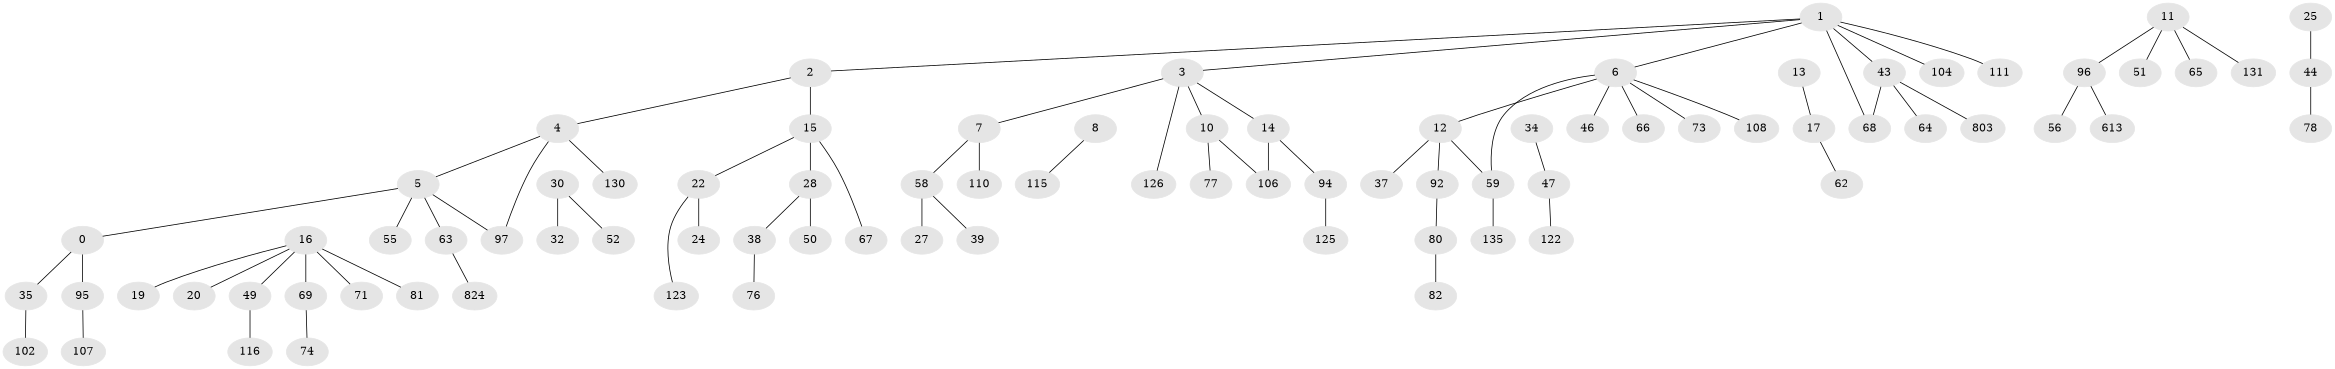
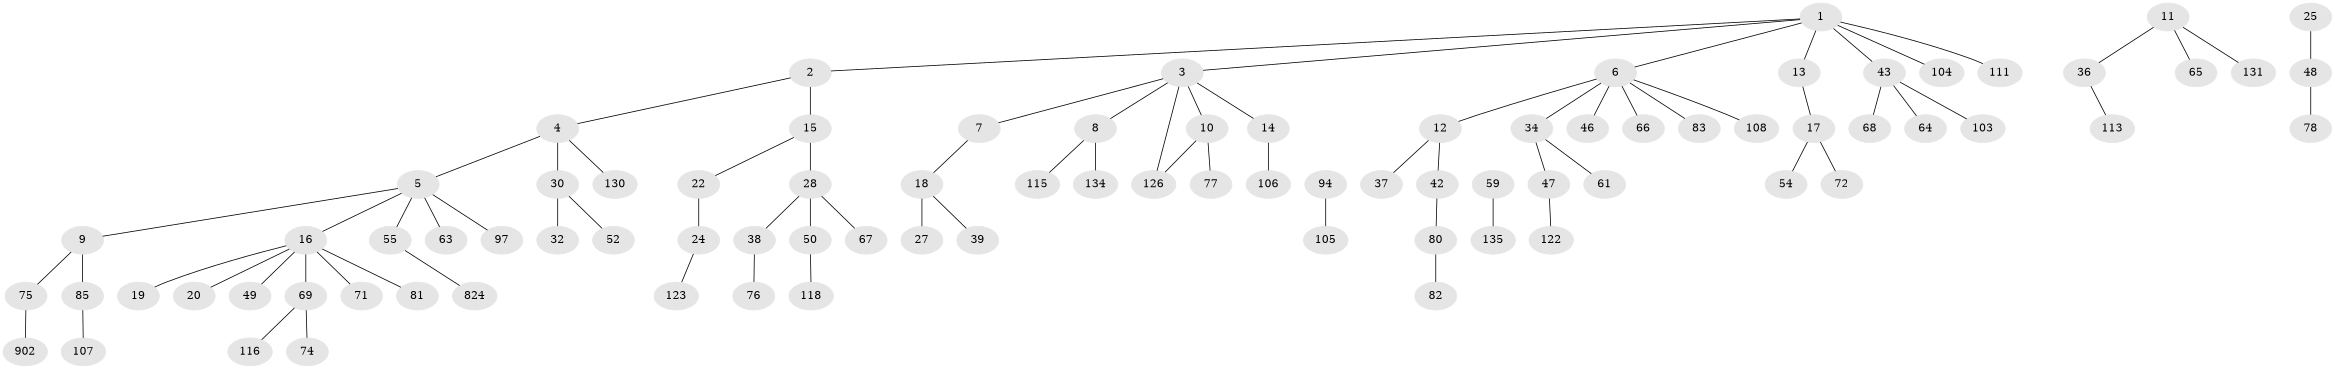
(1845, 73) -> (1810, 45)
(2084, 73) -> (2084, 73)
(2140, 73) -> none
(2311, 73) -> (2311, 73)
(1534, 92) -> (1574, 101)
none -> (1139, 101)
(1699, 129) -> (1699, 129)
(1983, 129) -> (1983, 129)
(2055, 129) -> none
(2112, 129) -> (2112, 129)
(1238, 156) -> (1181, 156)
(1297, 157) -> none
(1467, 157) -> none
(524, 182) -> (558, 157)
(844, 182) -> (838, 212)
(922, 184) -> (922, 184)
(979, 184) -> none
none -> (1096, 184)
(1437, 184) -> (1437, 184)
none -> (1605, 184)
none -> (1786, 184)
(1842, 184) -> (1842, 184)
none -> (362, 212)
(669, 237) -> (688, 268)
(83, 240) -> (83, 240)
(1326, 240) -> (1326, 240)
(460, 268) -> (432, 268)
(26, 296) -> (26, 296)
(83, 296) -> (83, 296)
none -> (811, 296)
(250, 324) -> (278, 324)
(25, 352) -> (25, 352)
